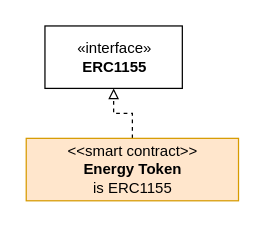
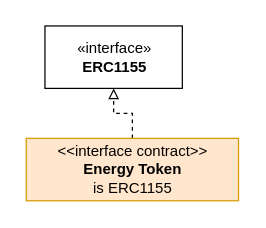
(133, 169) -> (133, 169)
